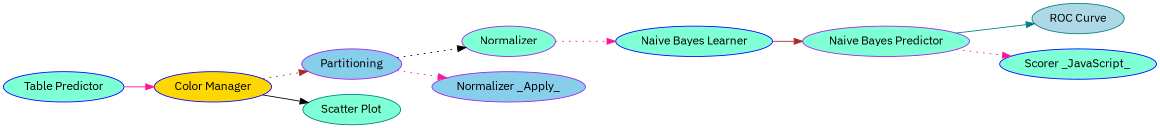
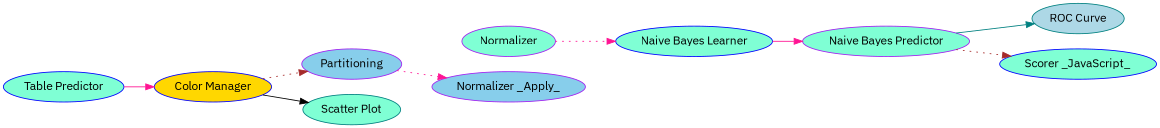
(783, 41) -> (783, 41)
(979, 52) -> (979, 52)
(427, 53) -> none
